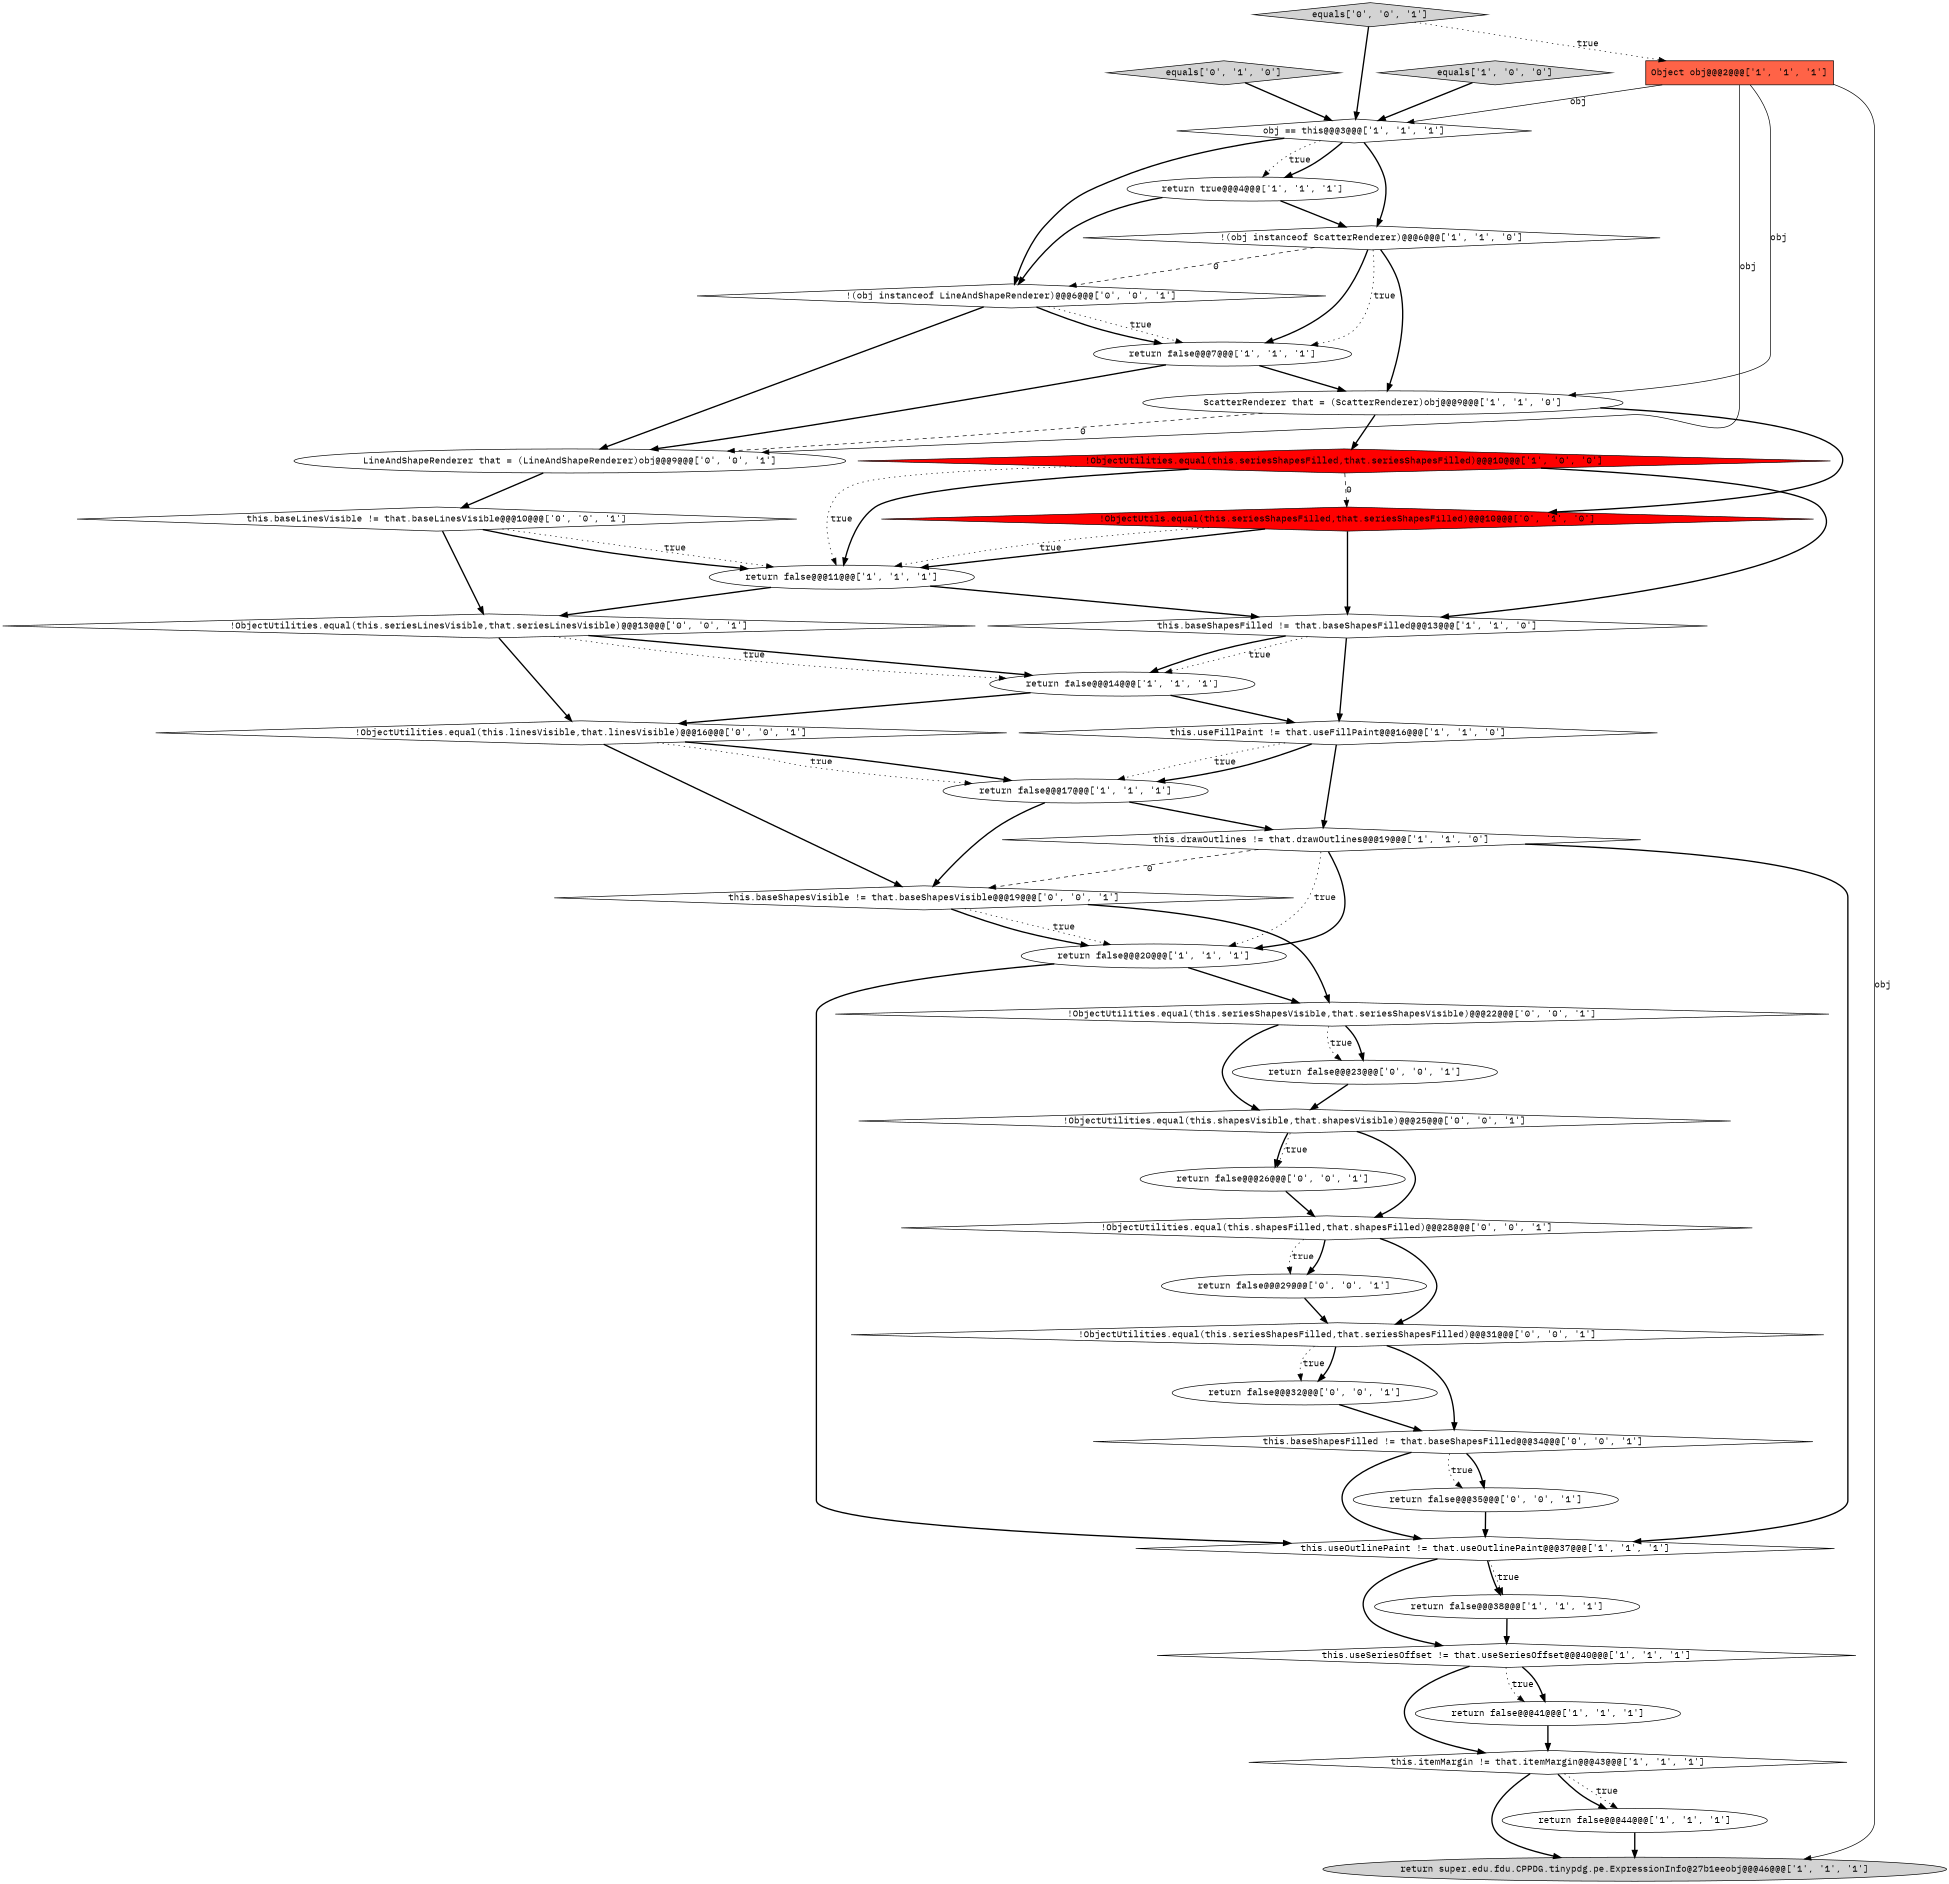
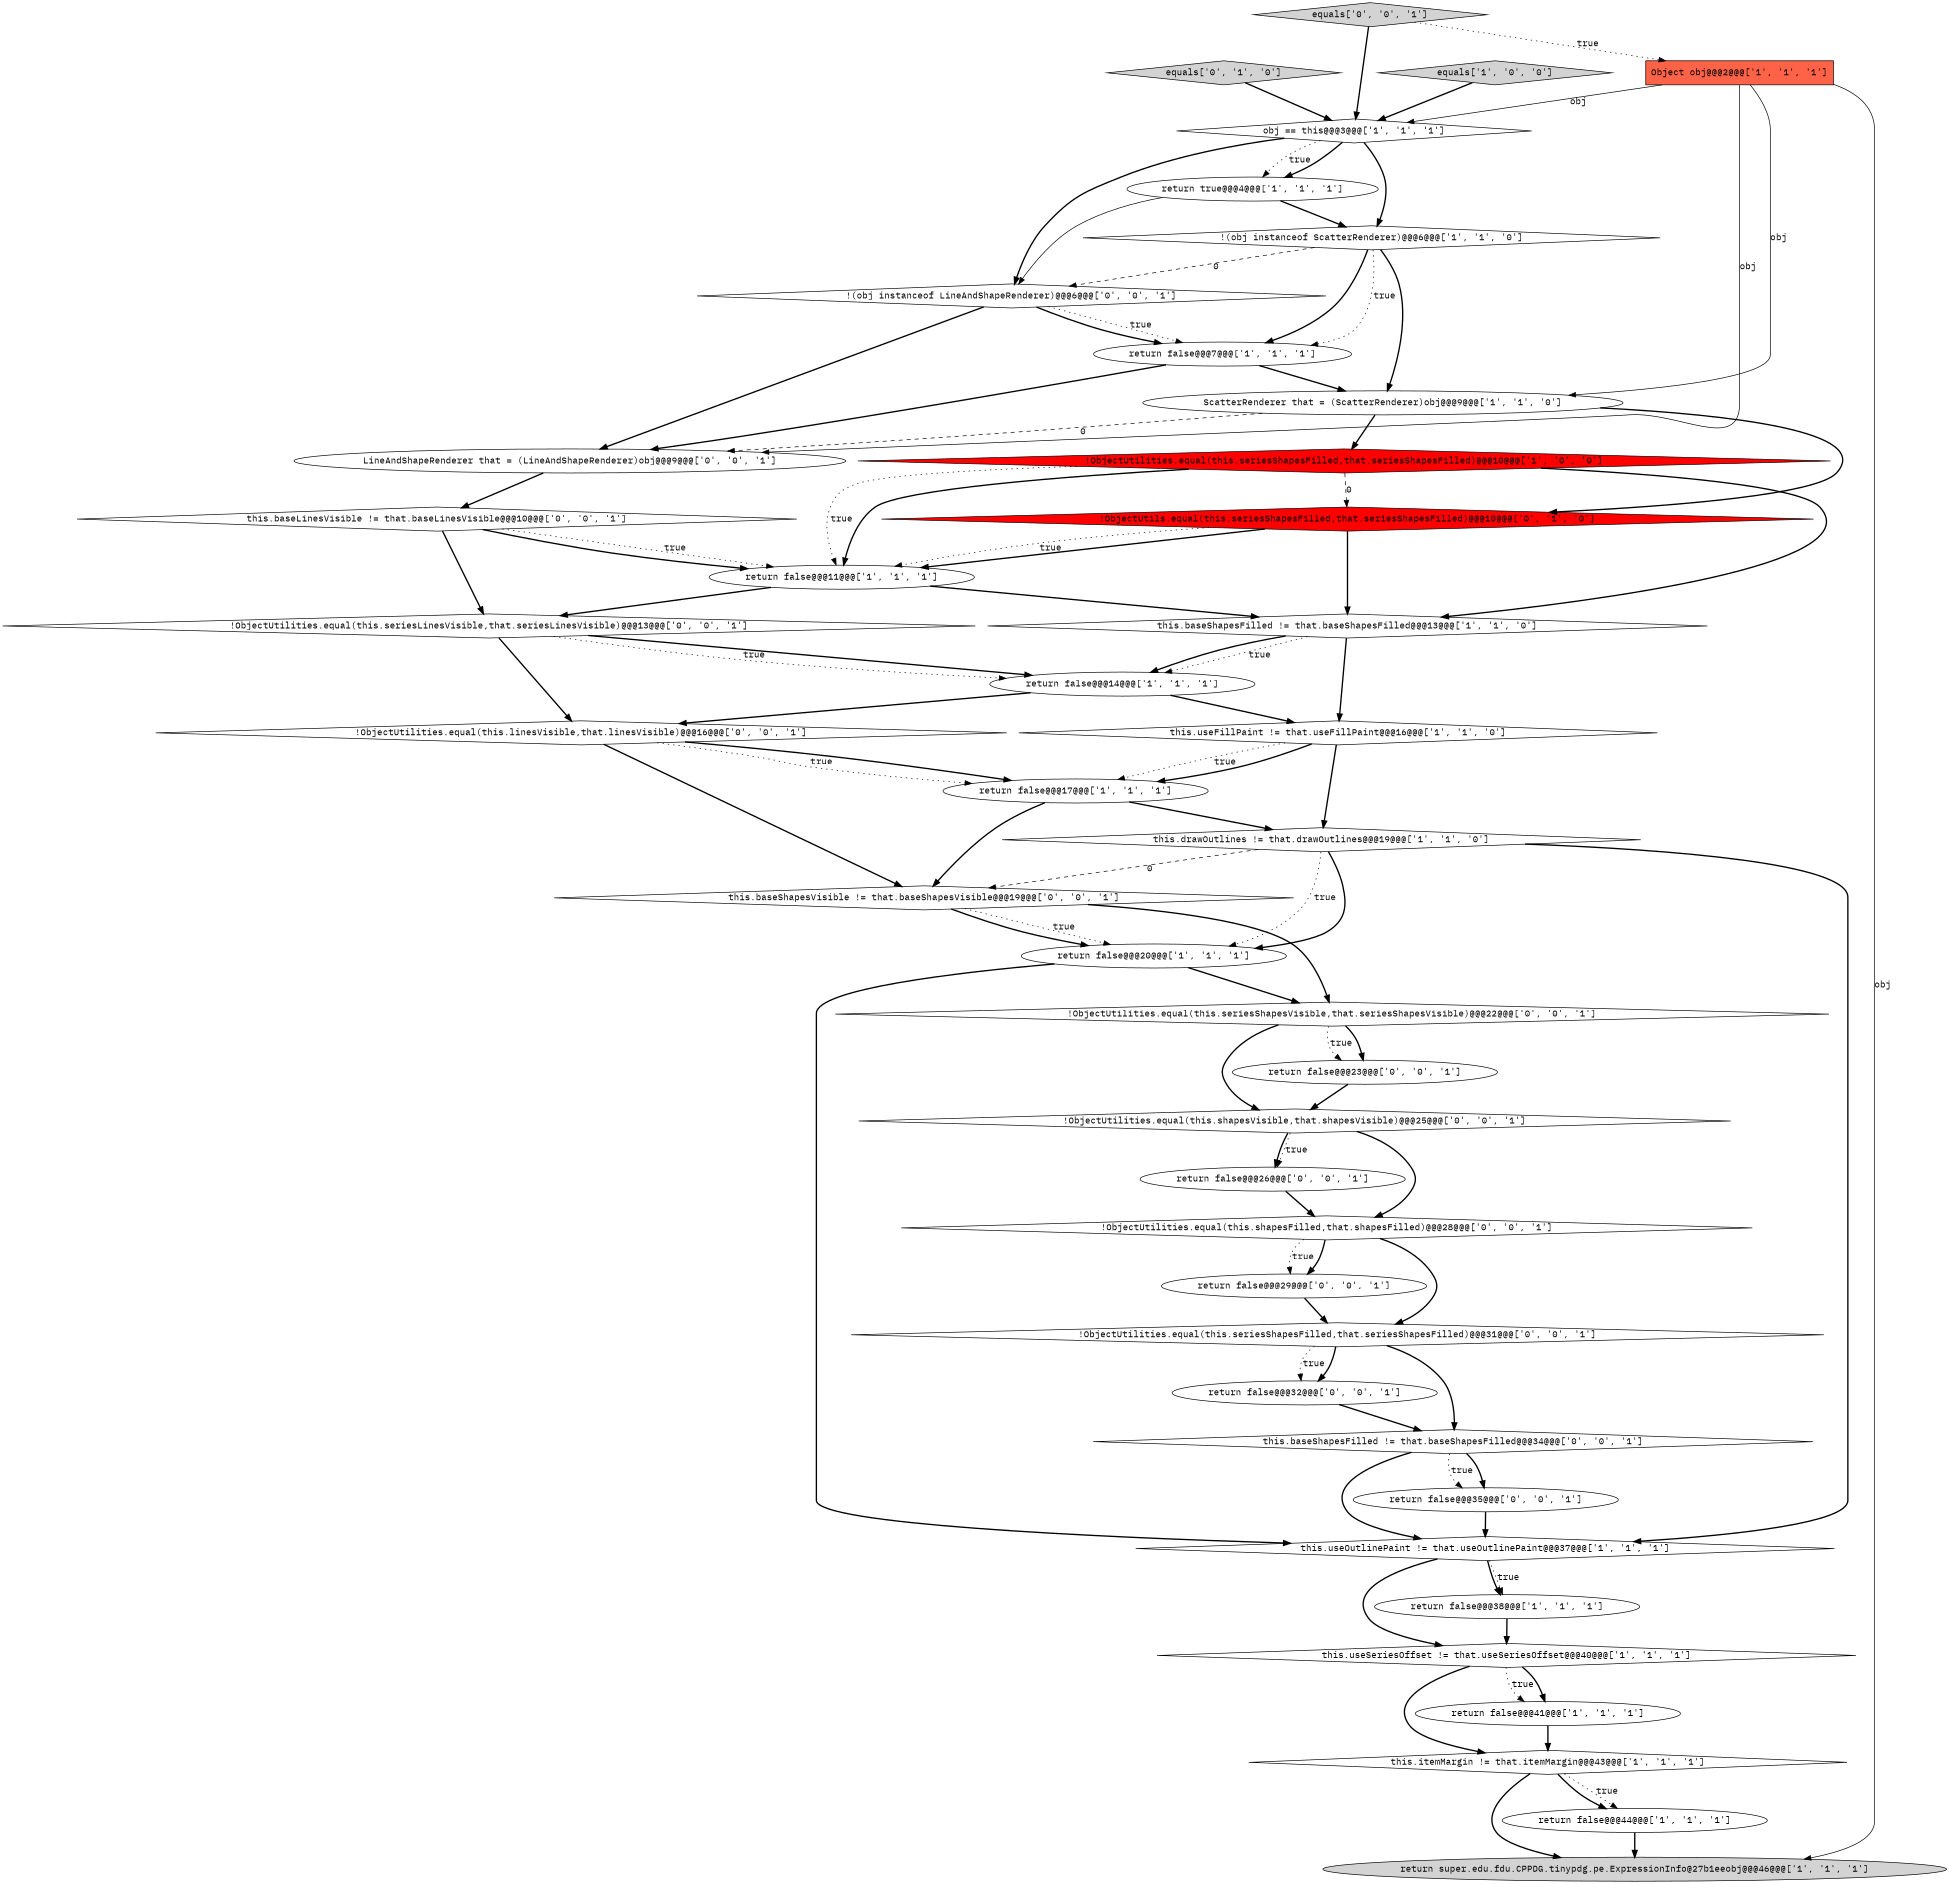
(1083, 223) -> (1083, 223)
